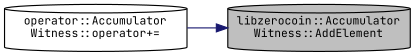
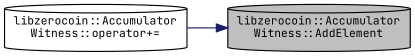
(96, 28) -> (96, 28)
